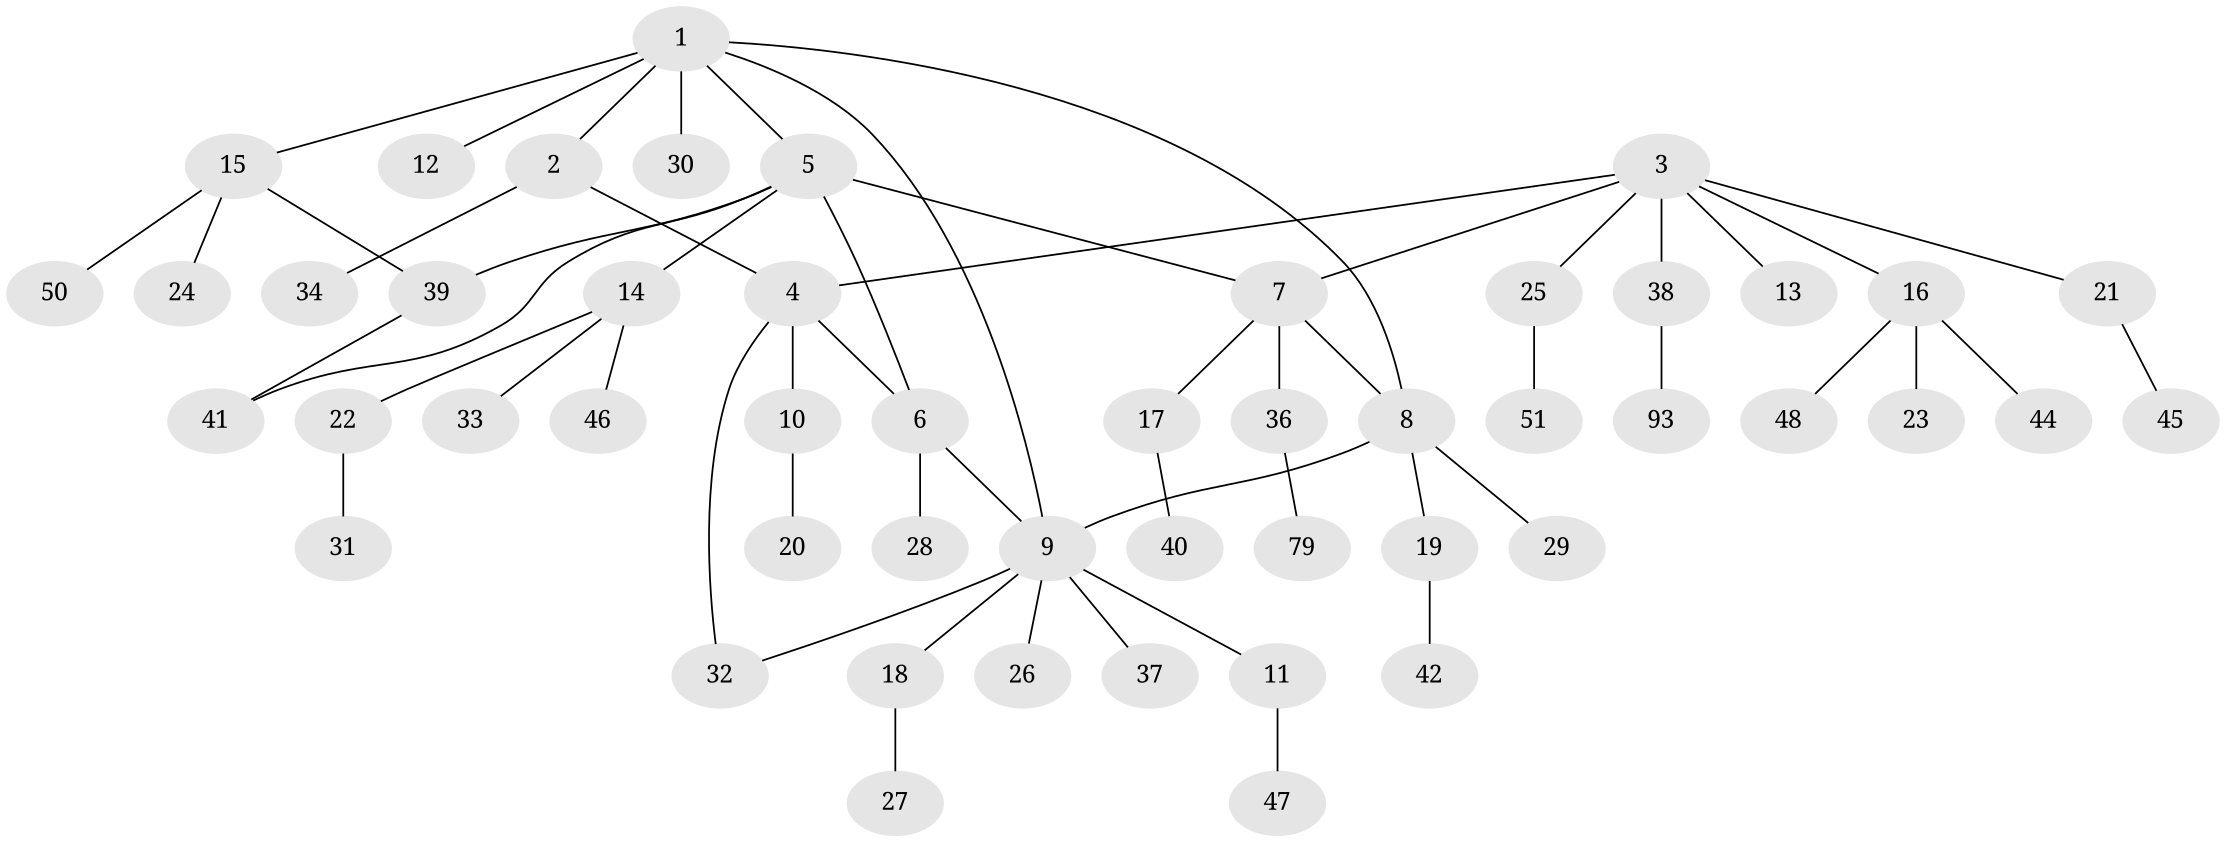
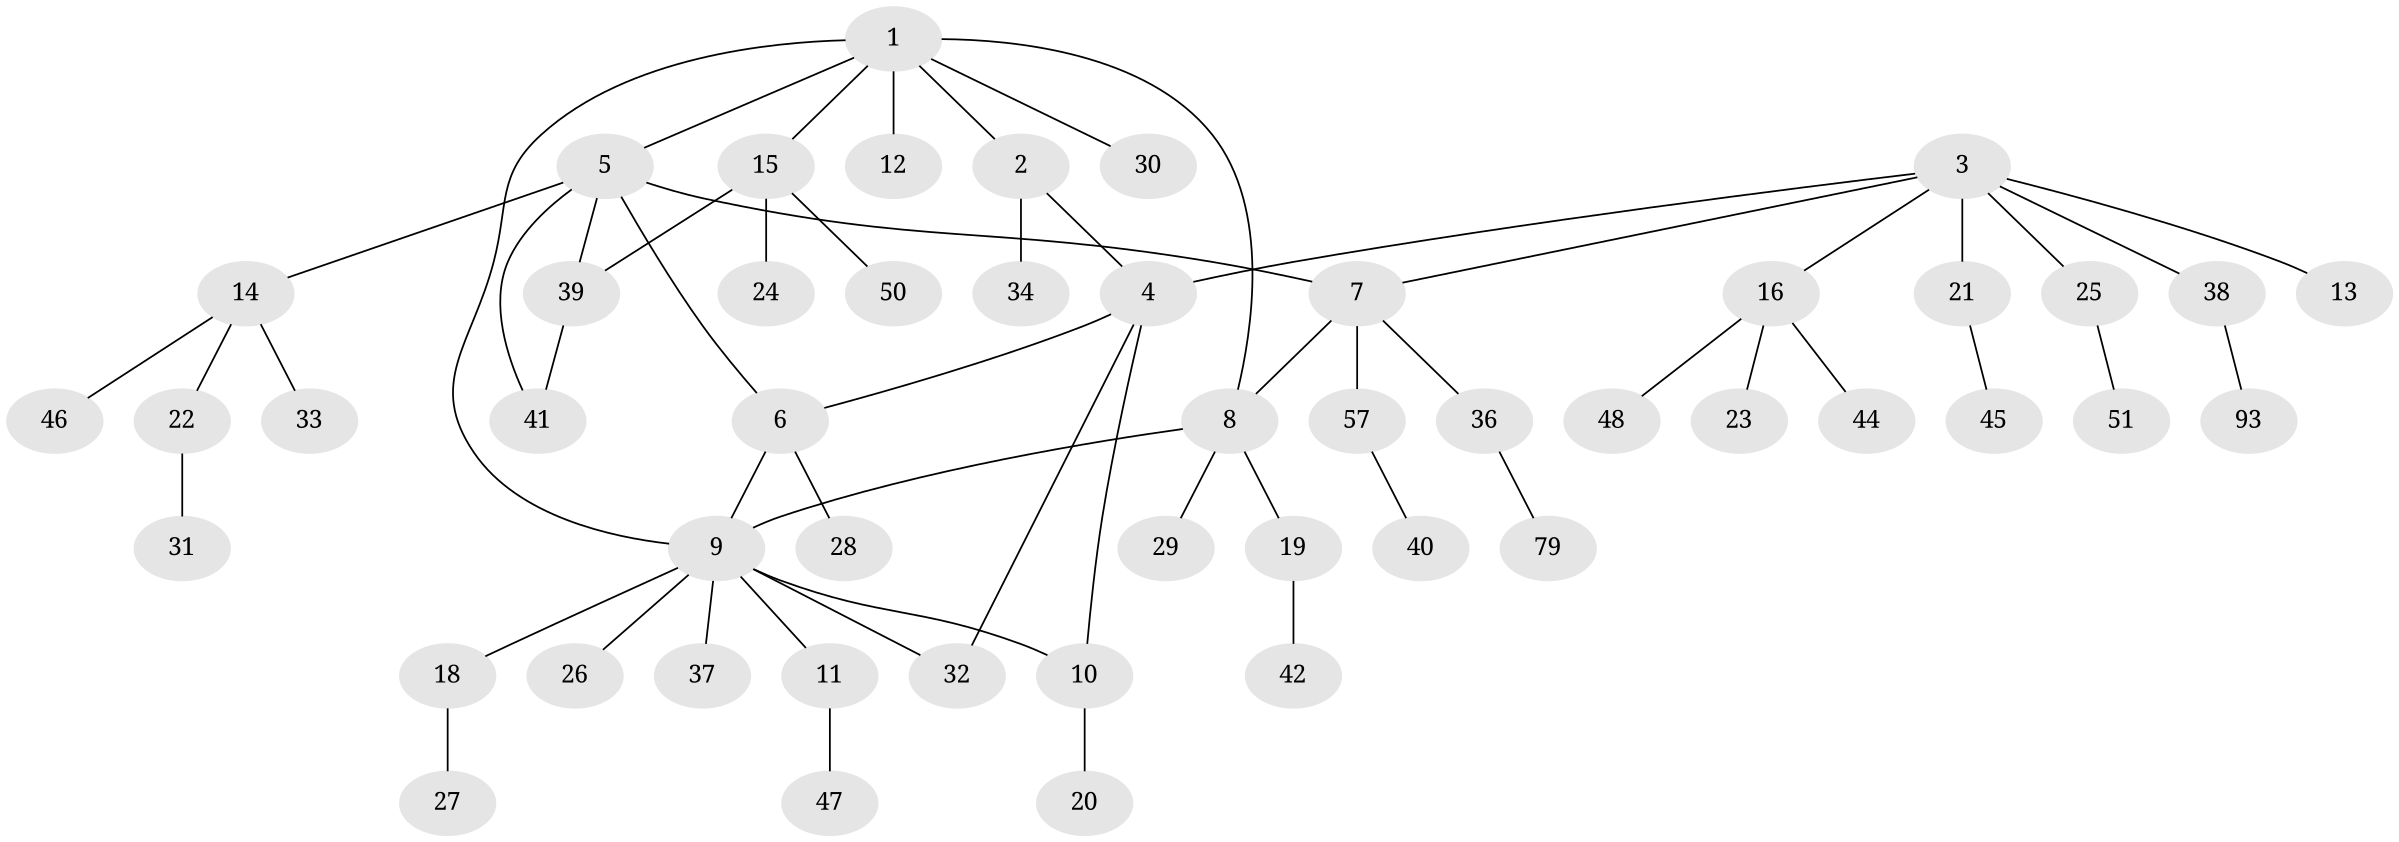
(1152, 421) -> (1357, 421)
none -> (901, 612)
